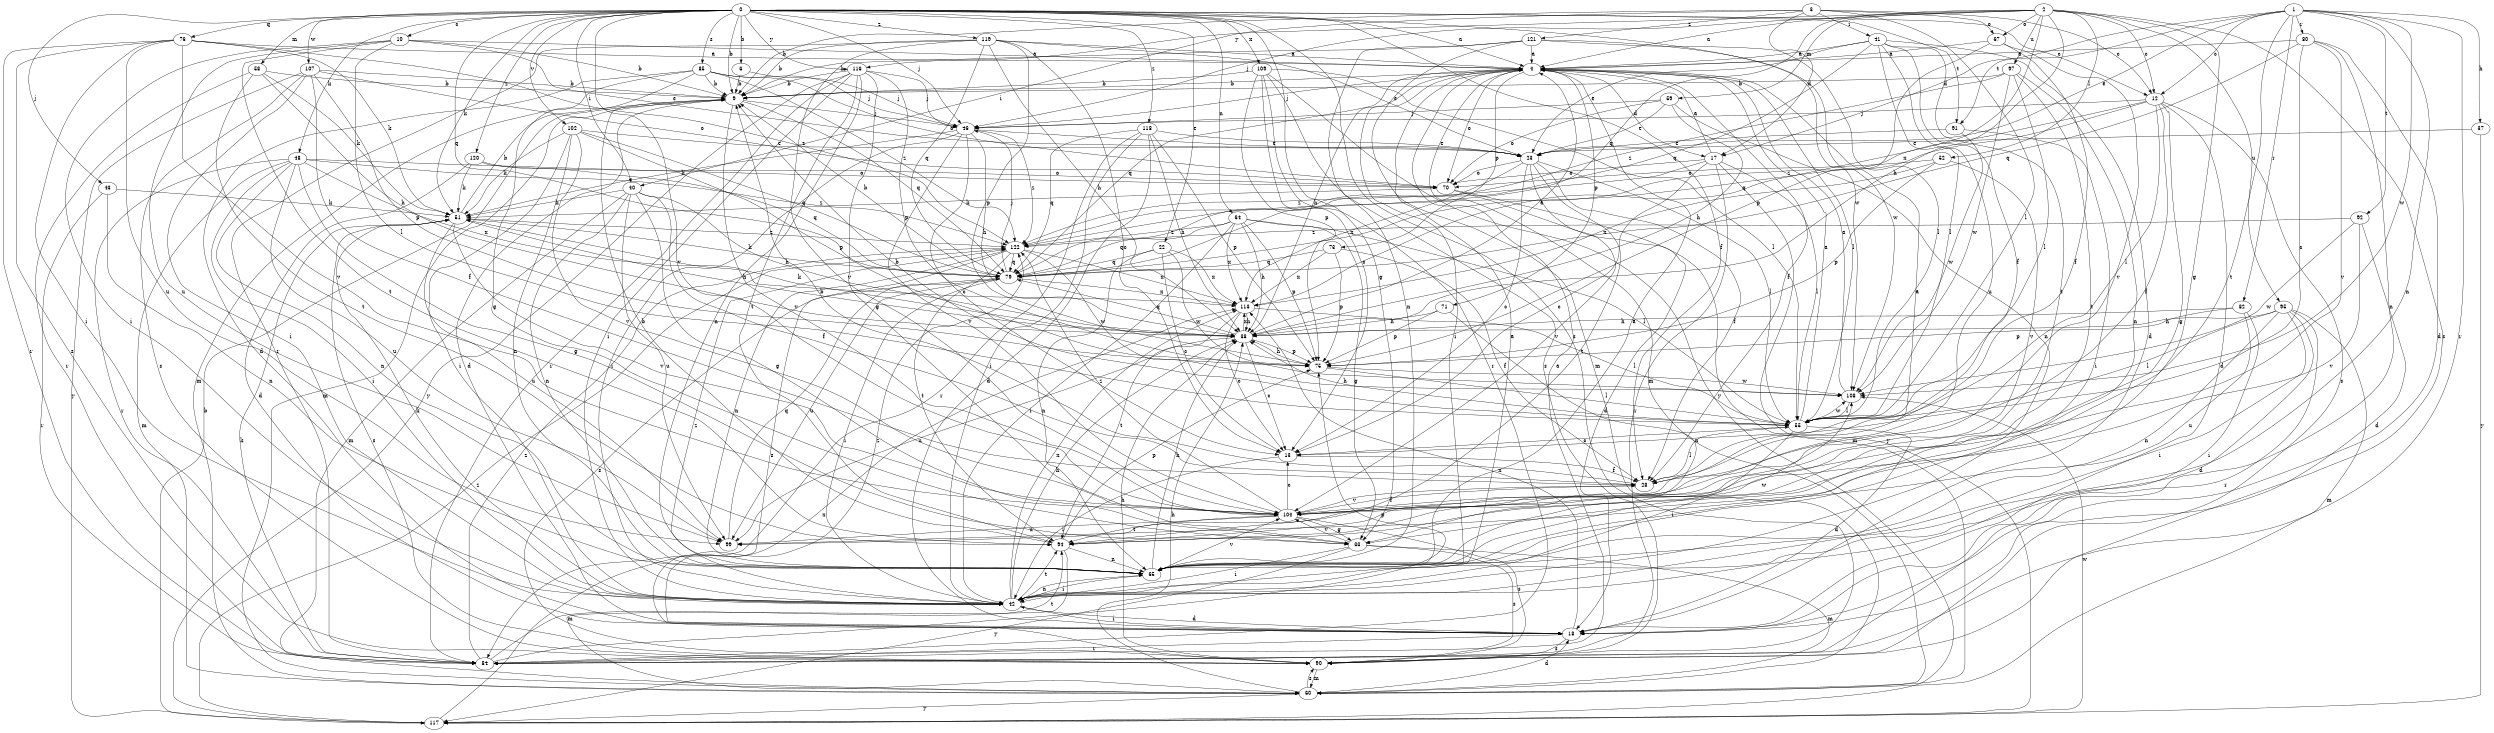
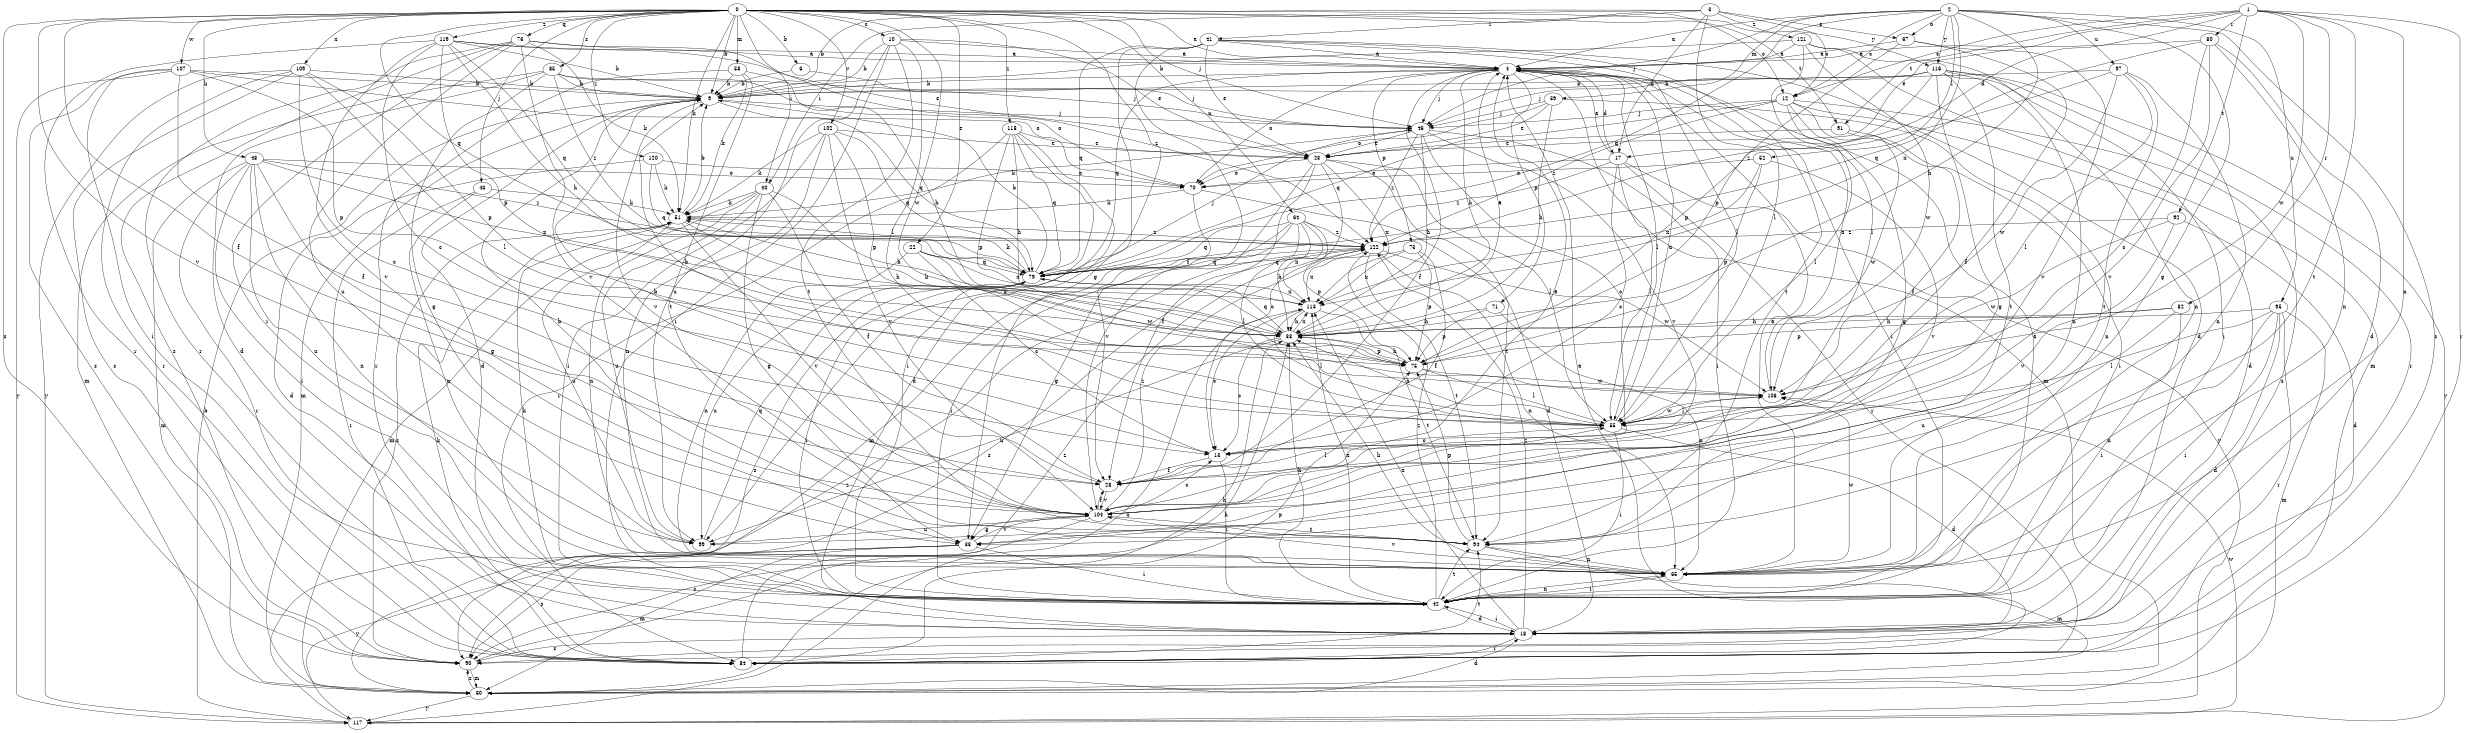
(2481, 129) -> none
